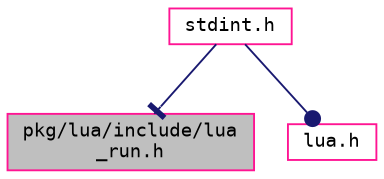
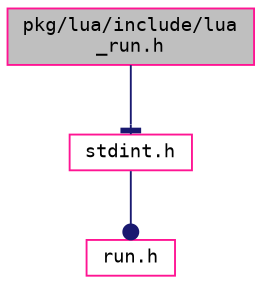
(189, 75) -> (131, 95)
(332, 142) -> (131, 258)
